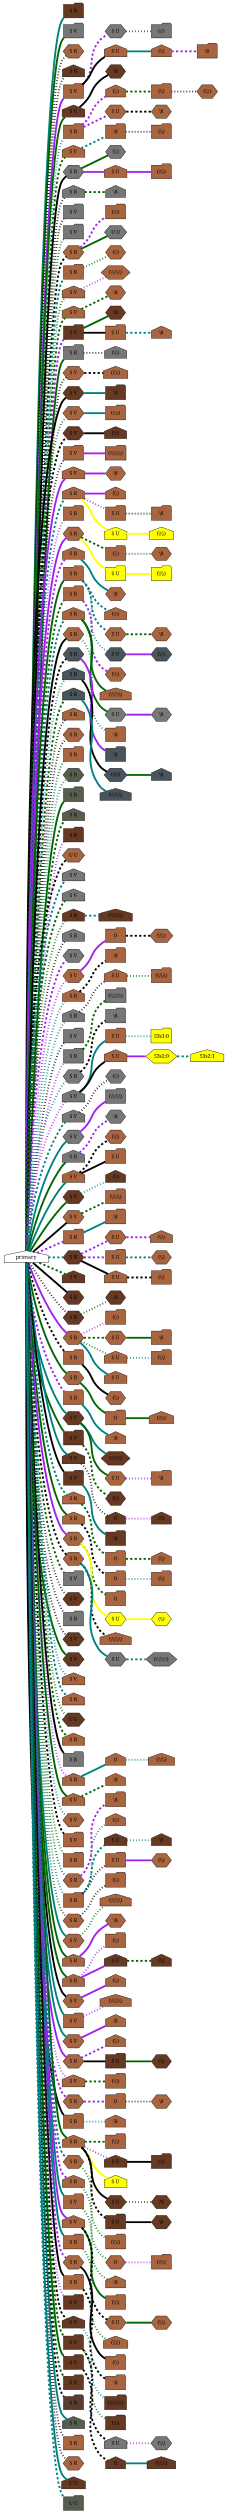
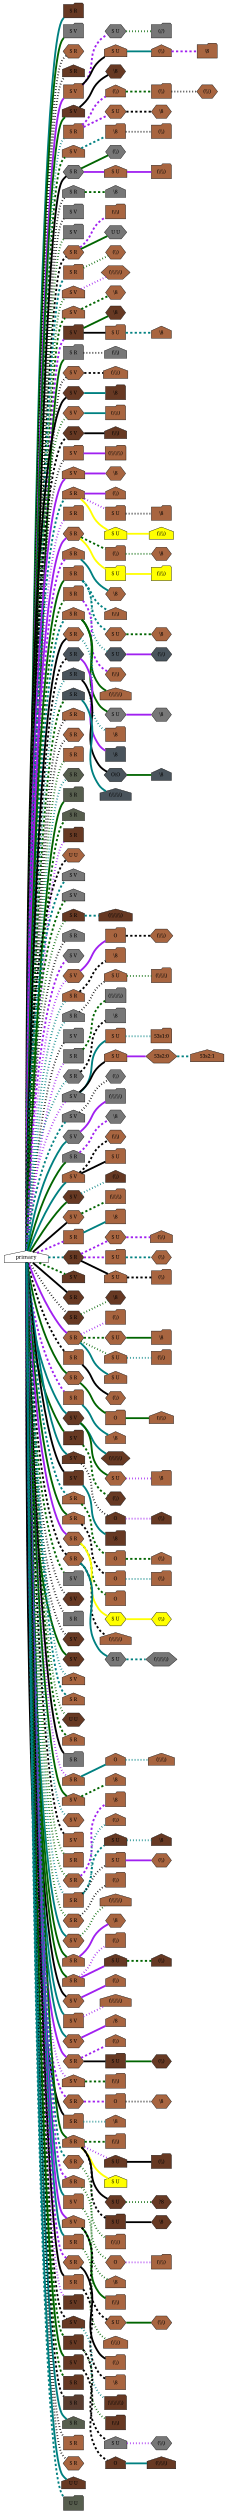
(161, 1036) -> (161, 1036)
(161, 1056) -> (161, 1056)
(207, 1056) -> (207, 1056)
